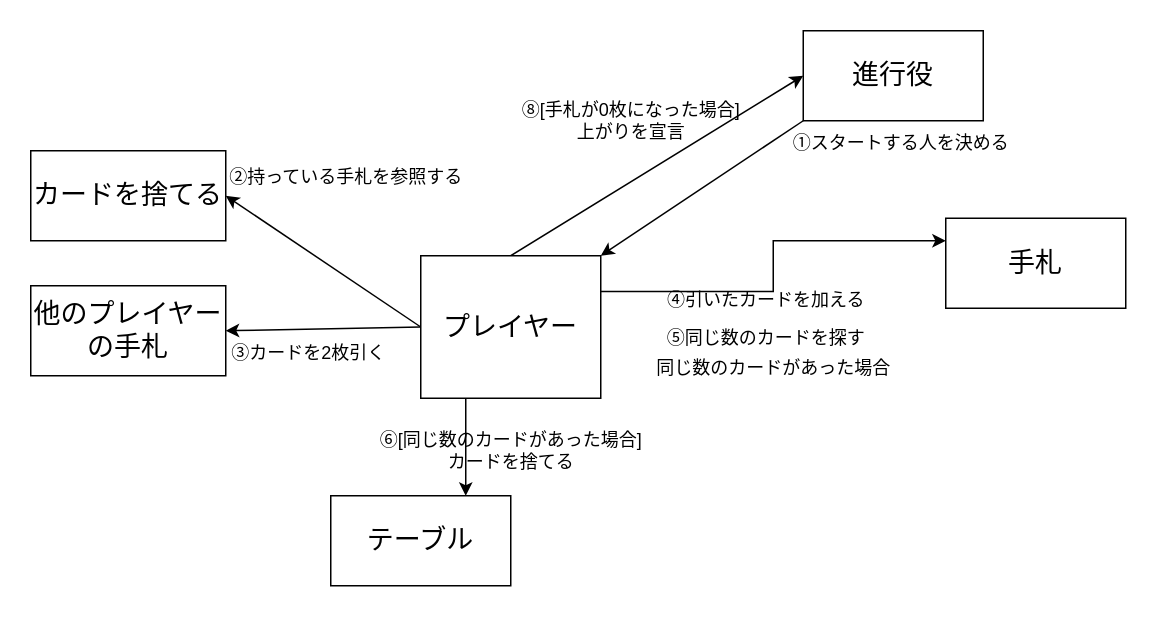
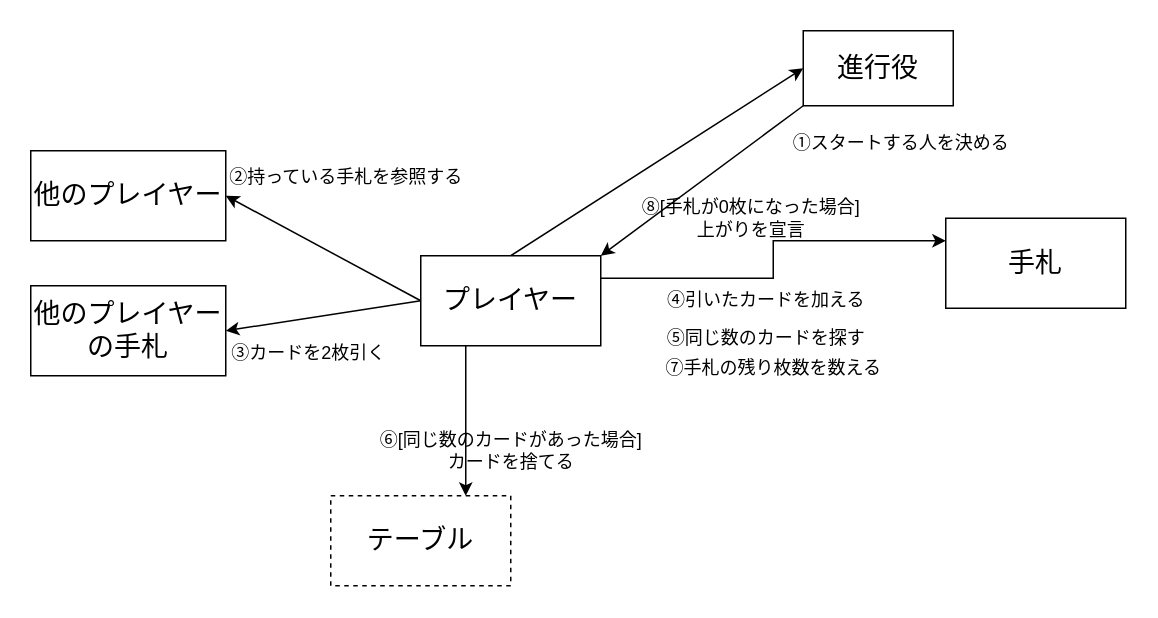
(893, 76) -> (878, 68)
(631, 121) -> (751, 218)
(128, 196) -> (128, 196)
(511, 327) -> (511, 301)
(774, 368) -> (774, 368)
(421, 541) -> (421, 541)
